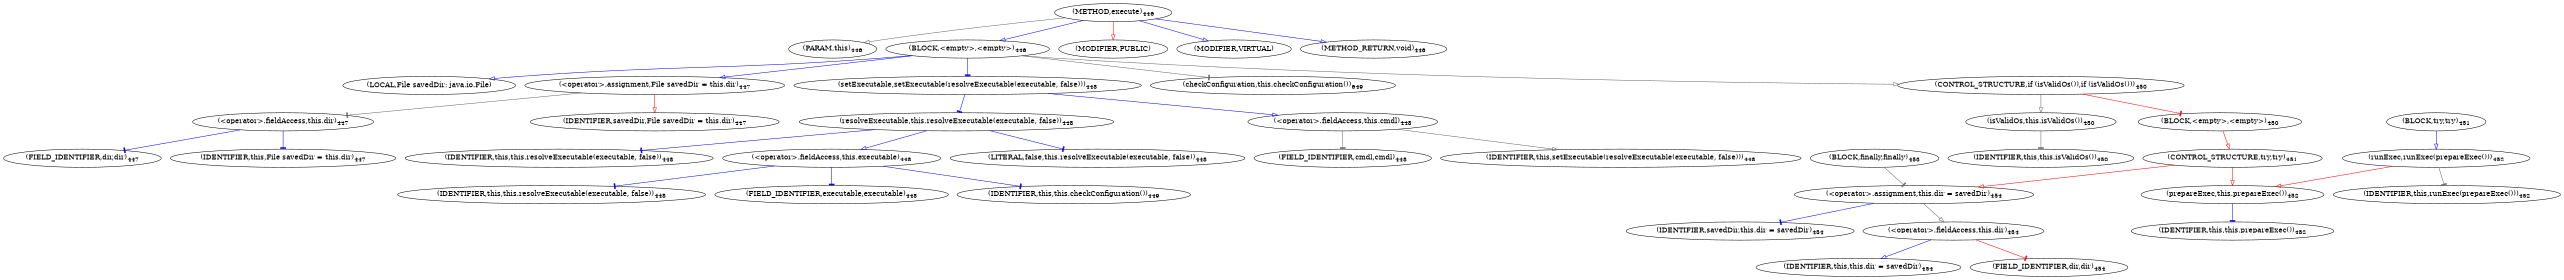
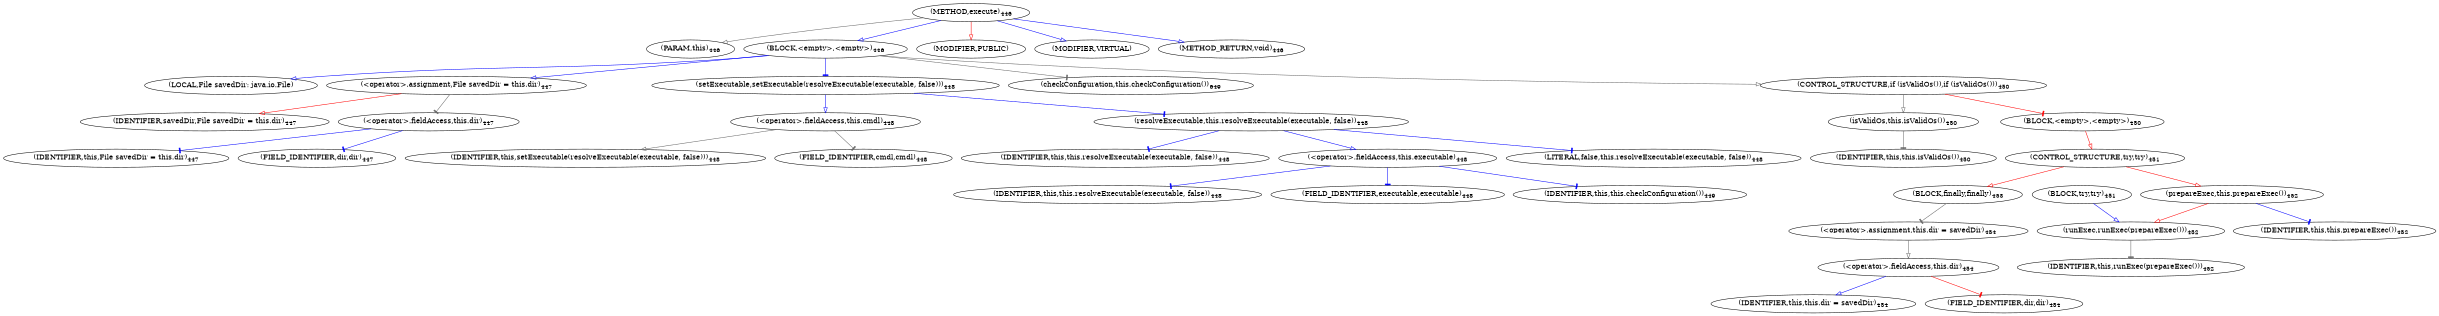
(2079, 176) -> (2028, 176)
(2337, 176) -> (2184, 212)
(1740, 231) -> none
